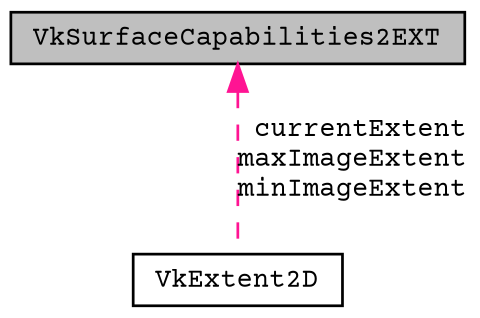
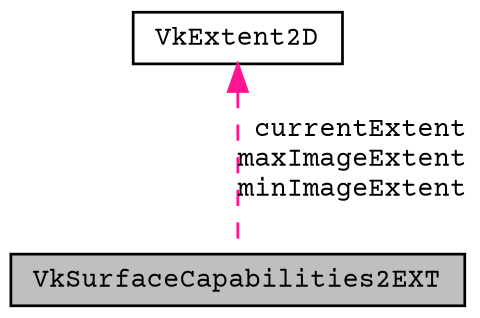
(238, 173) -> (238, 173)
